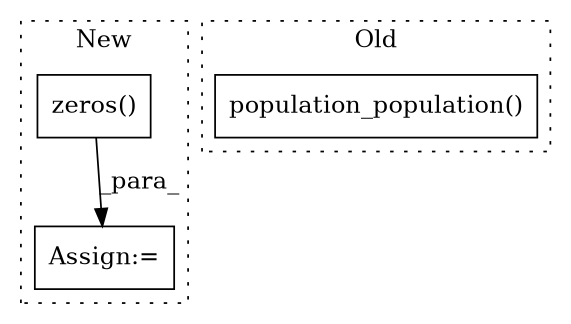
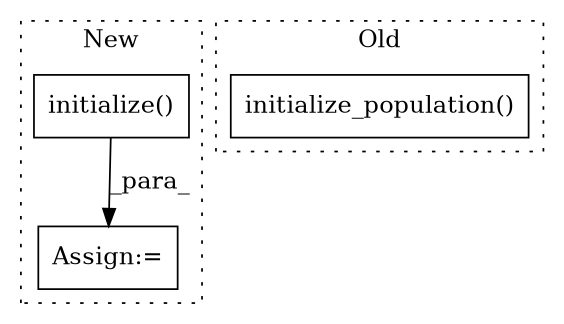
(94, 106) -> (111, 106)
(376, 106) -> (380, 106)
